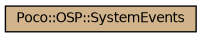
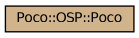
(101, 19) -> (70, 19)
